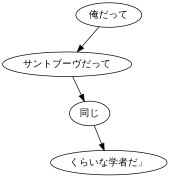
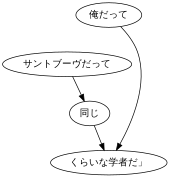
(91, 37) -> (140, 84)
